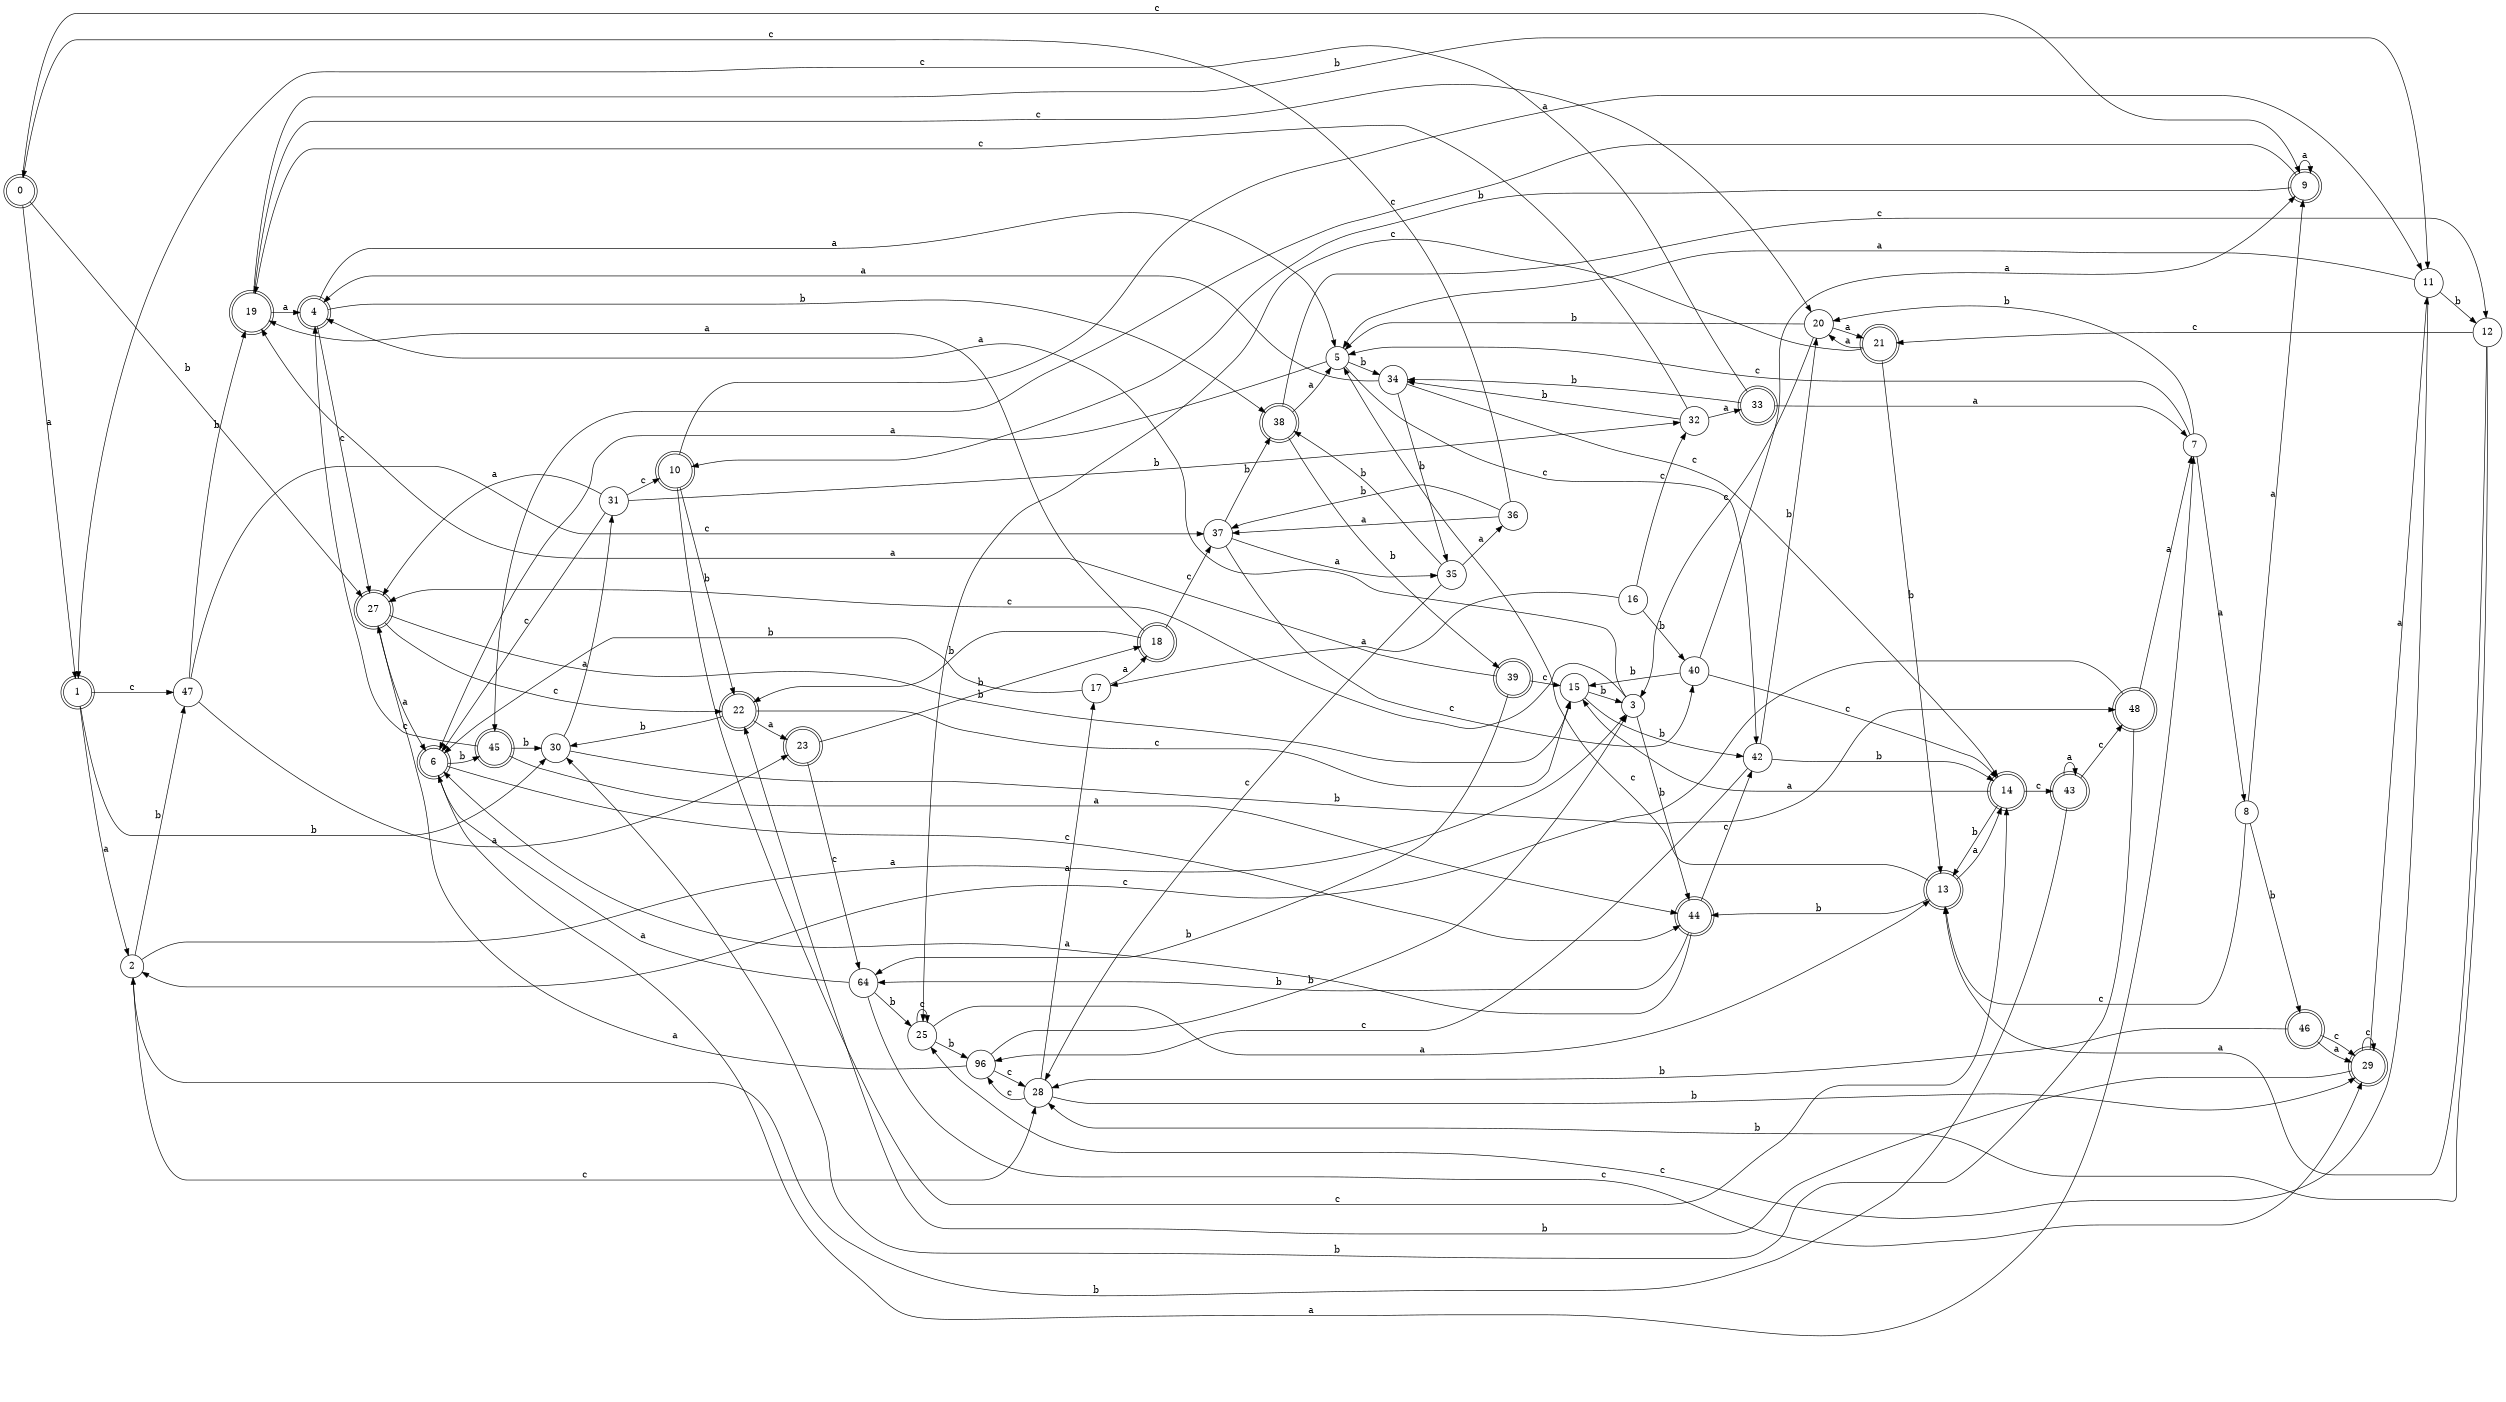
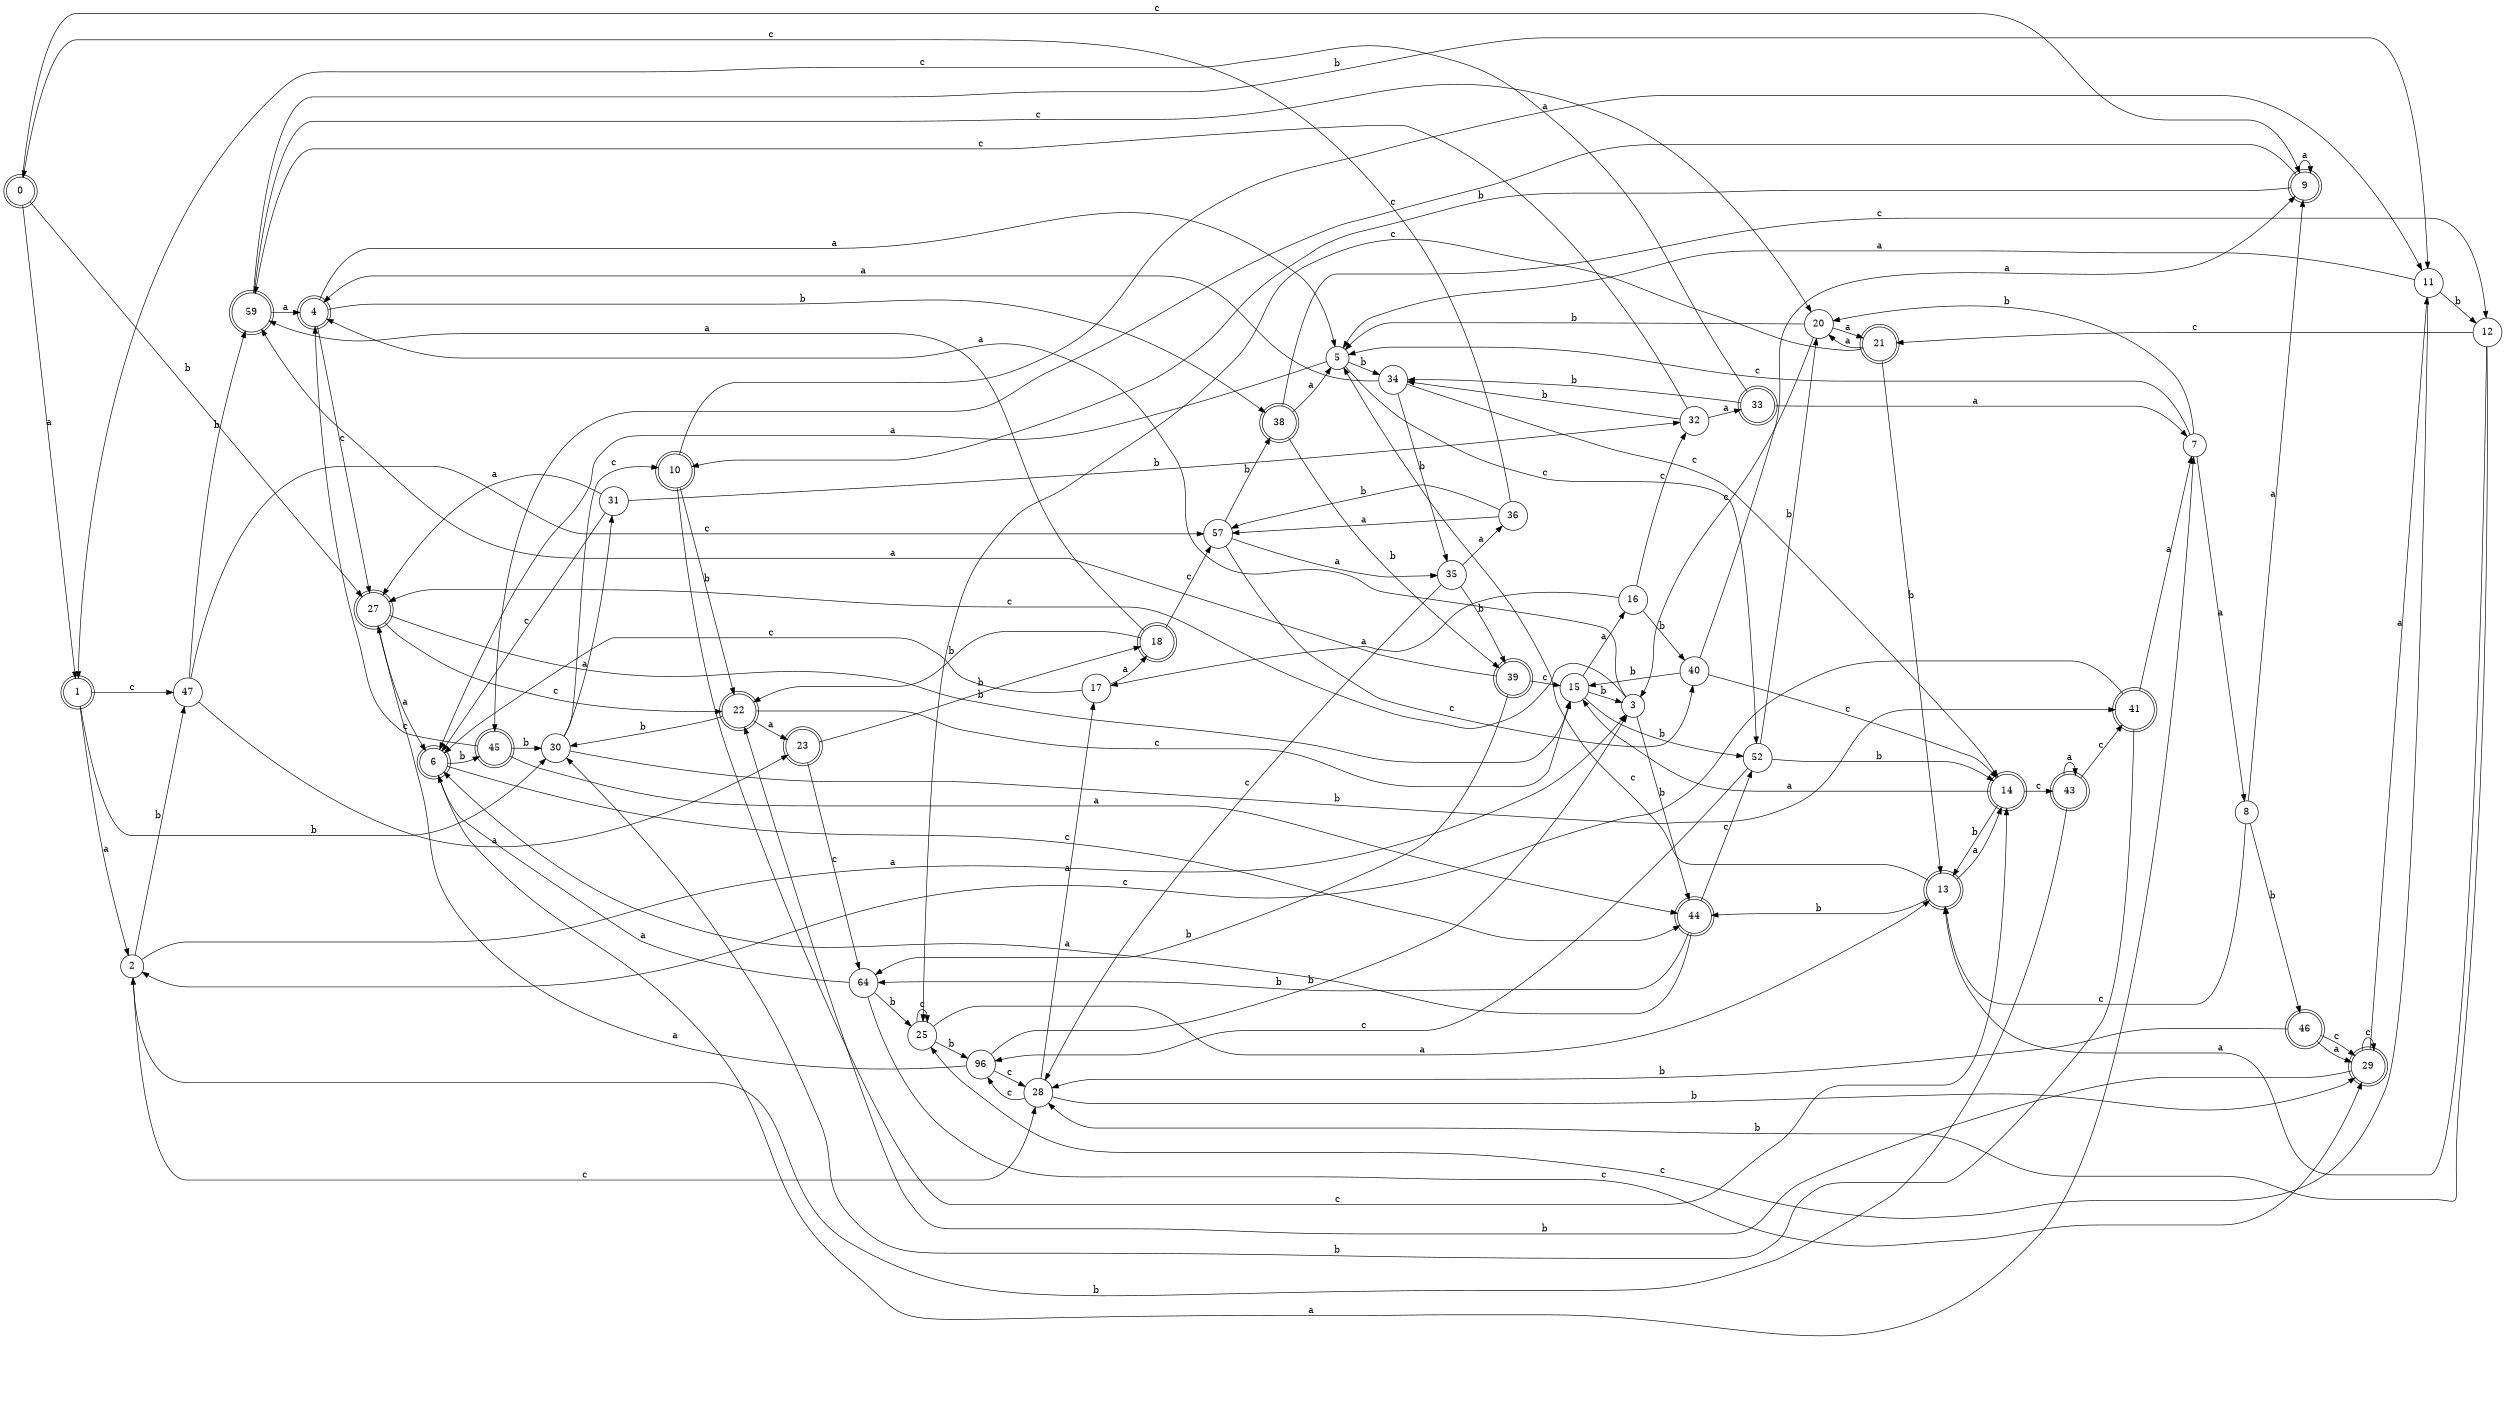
(252, 312) -> (252, 312)
(640, 488) -> (582, 580)
(1373, 489) -> (1483, 621)
(1218, 534) -> (1218, 534)
(771, 633) -> (771, 633)
none -> (1602, 647)
(2135, 710) -> (2135, 710)
(1758, 758) -> (1758, 758)
